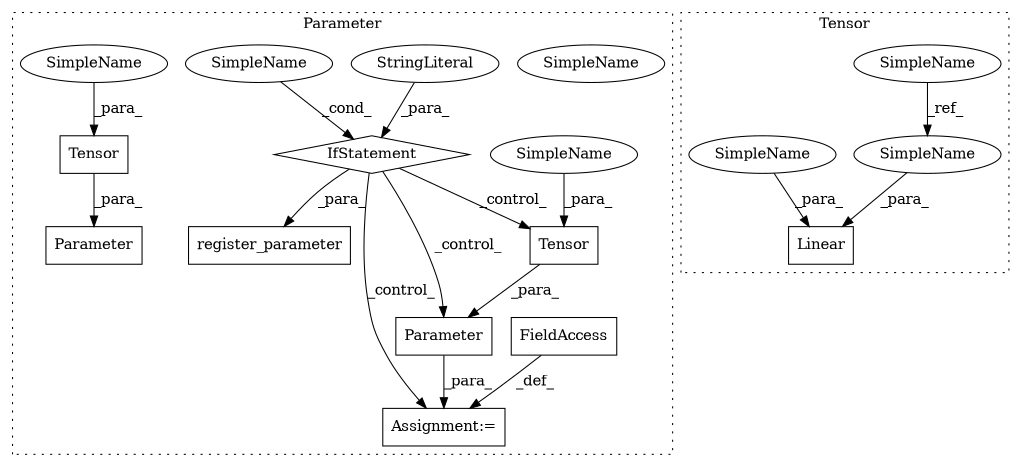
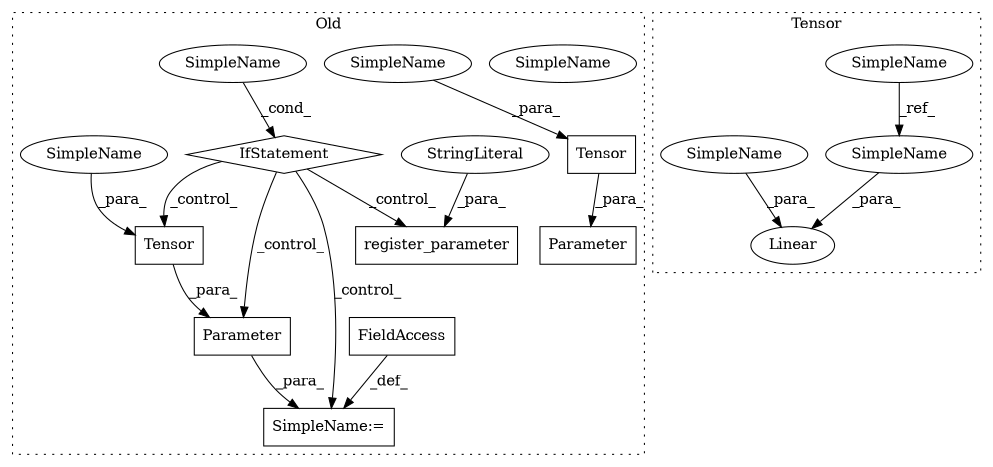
(343, 25) -> (328, 25)
(401, 106) -> (458, 195)
(342, 200) -> (402, 200)
(821, 245) -> (793, 245)
(444, 427) -> (329, 427)
